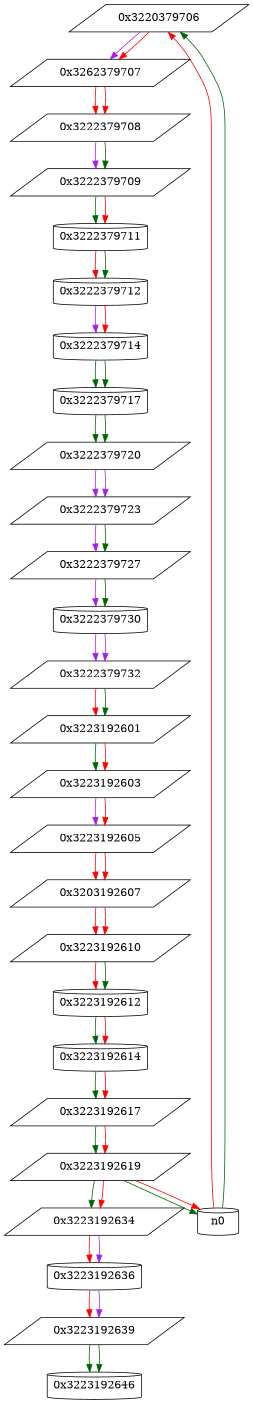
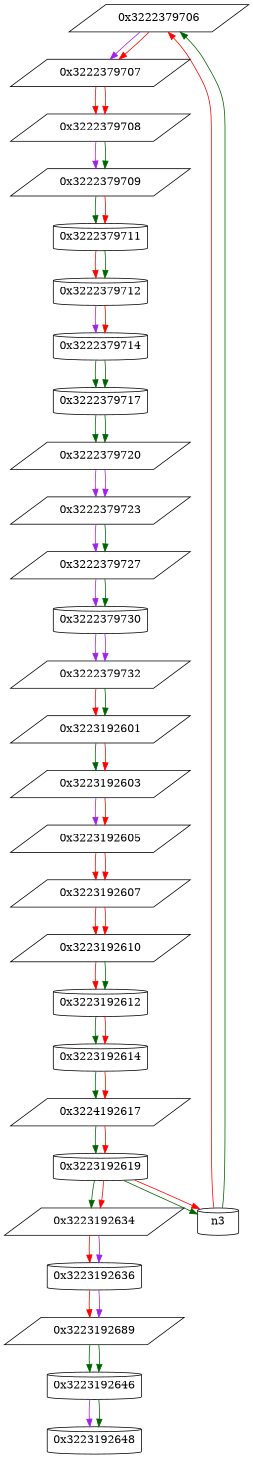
(159, 18) -> (159, 18)
(100, 73) -> (100, 73)
(100, 893) -> (100, 893)
(100, 1112) -> (100, 1112)
(100, 1167) -> (100, 1167)
(218, 1222) -> (218, 1222)
(94, 1331) -> (94, 1331)
none -> (94, 1440)
